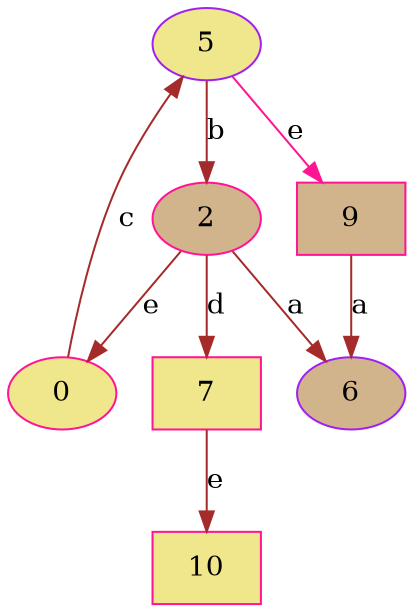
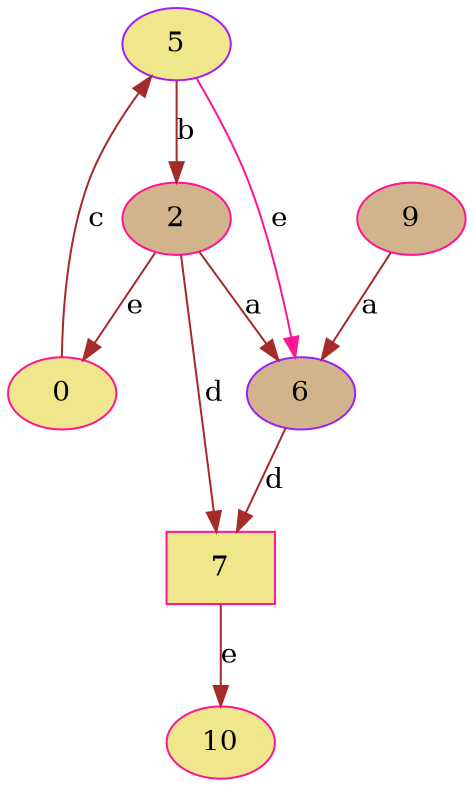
(271, 122) -> (256, 203)
(351, 219) -> (411, 219)
none -> (266, 471)
(207, 568) -> (221, 743)
